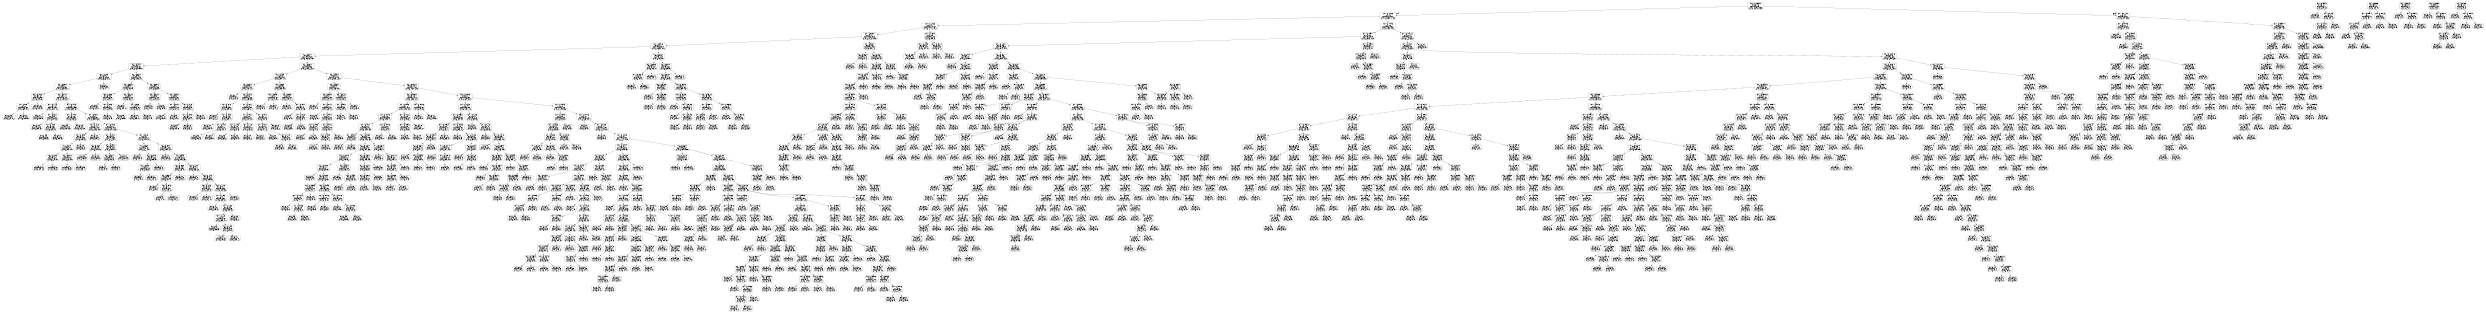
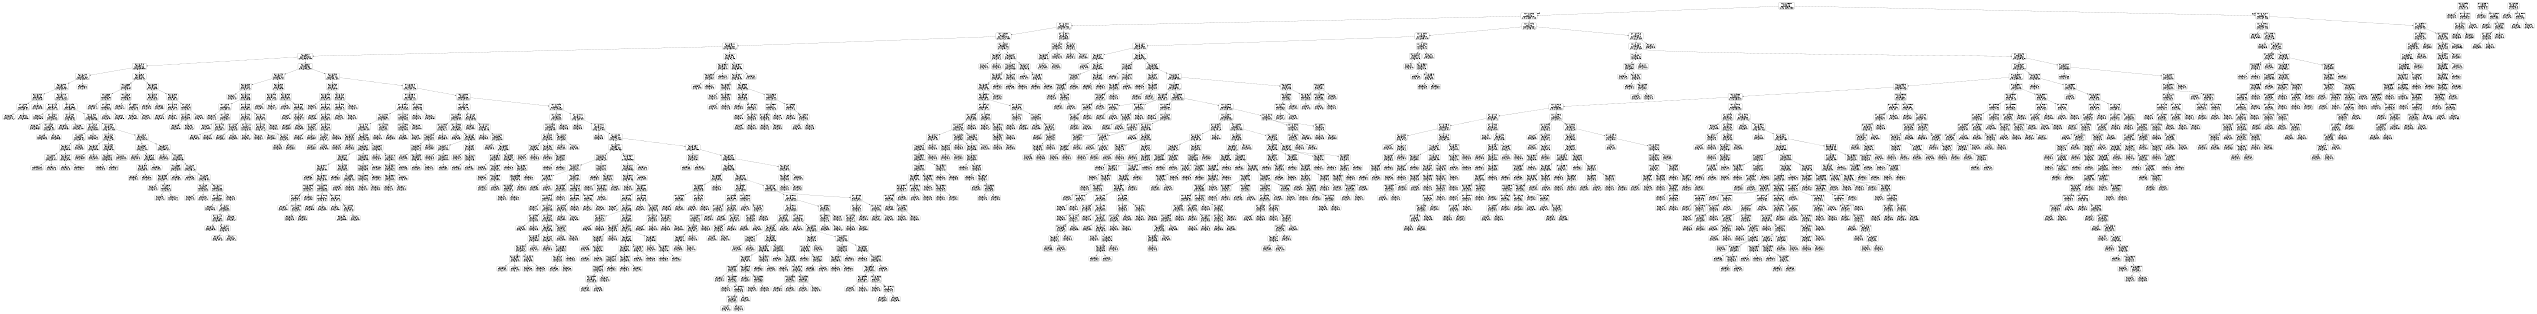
(1294, 147) -> (1434, 147)
(1691, 147) -> (1831, 147)
(624, 158) -> (628, 158)
none -> (919, 168)
